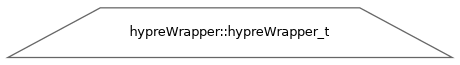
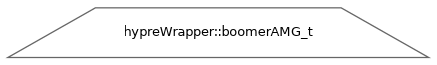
(230, 33) -> (218, 33)
